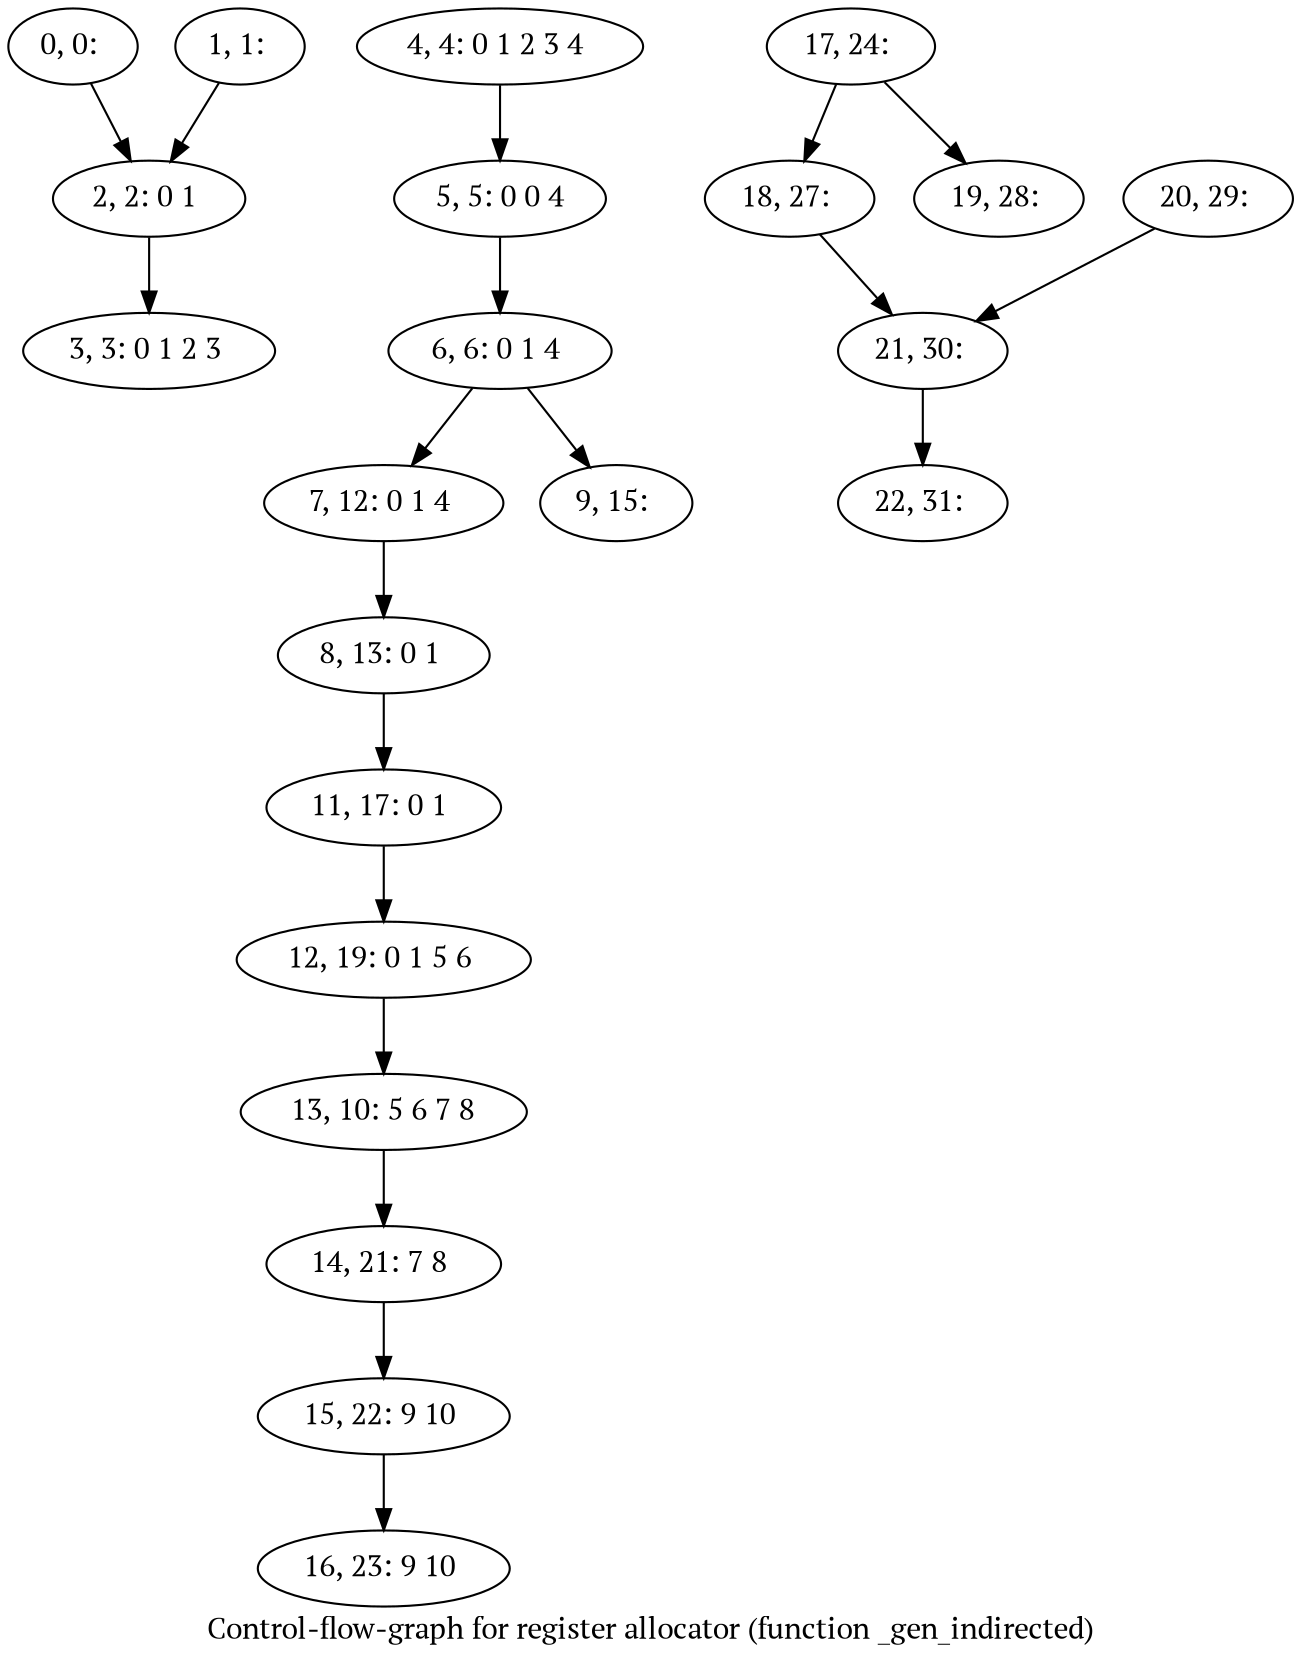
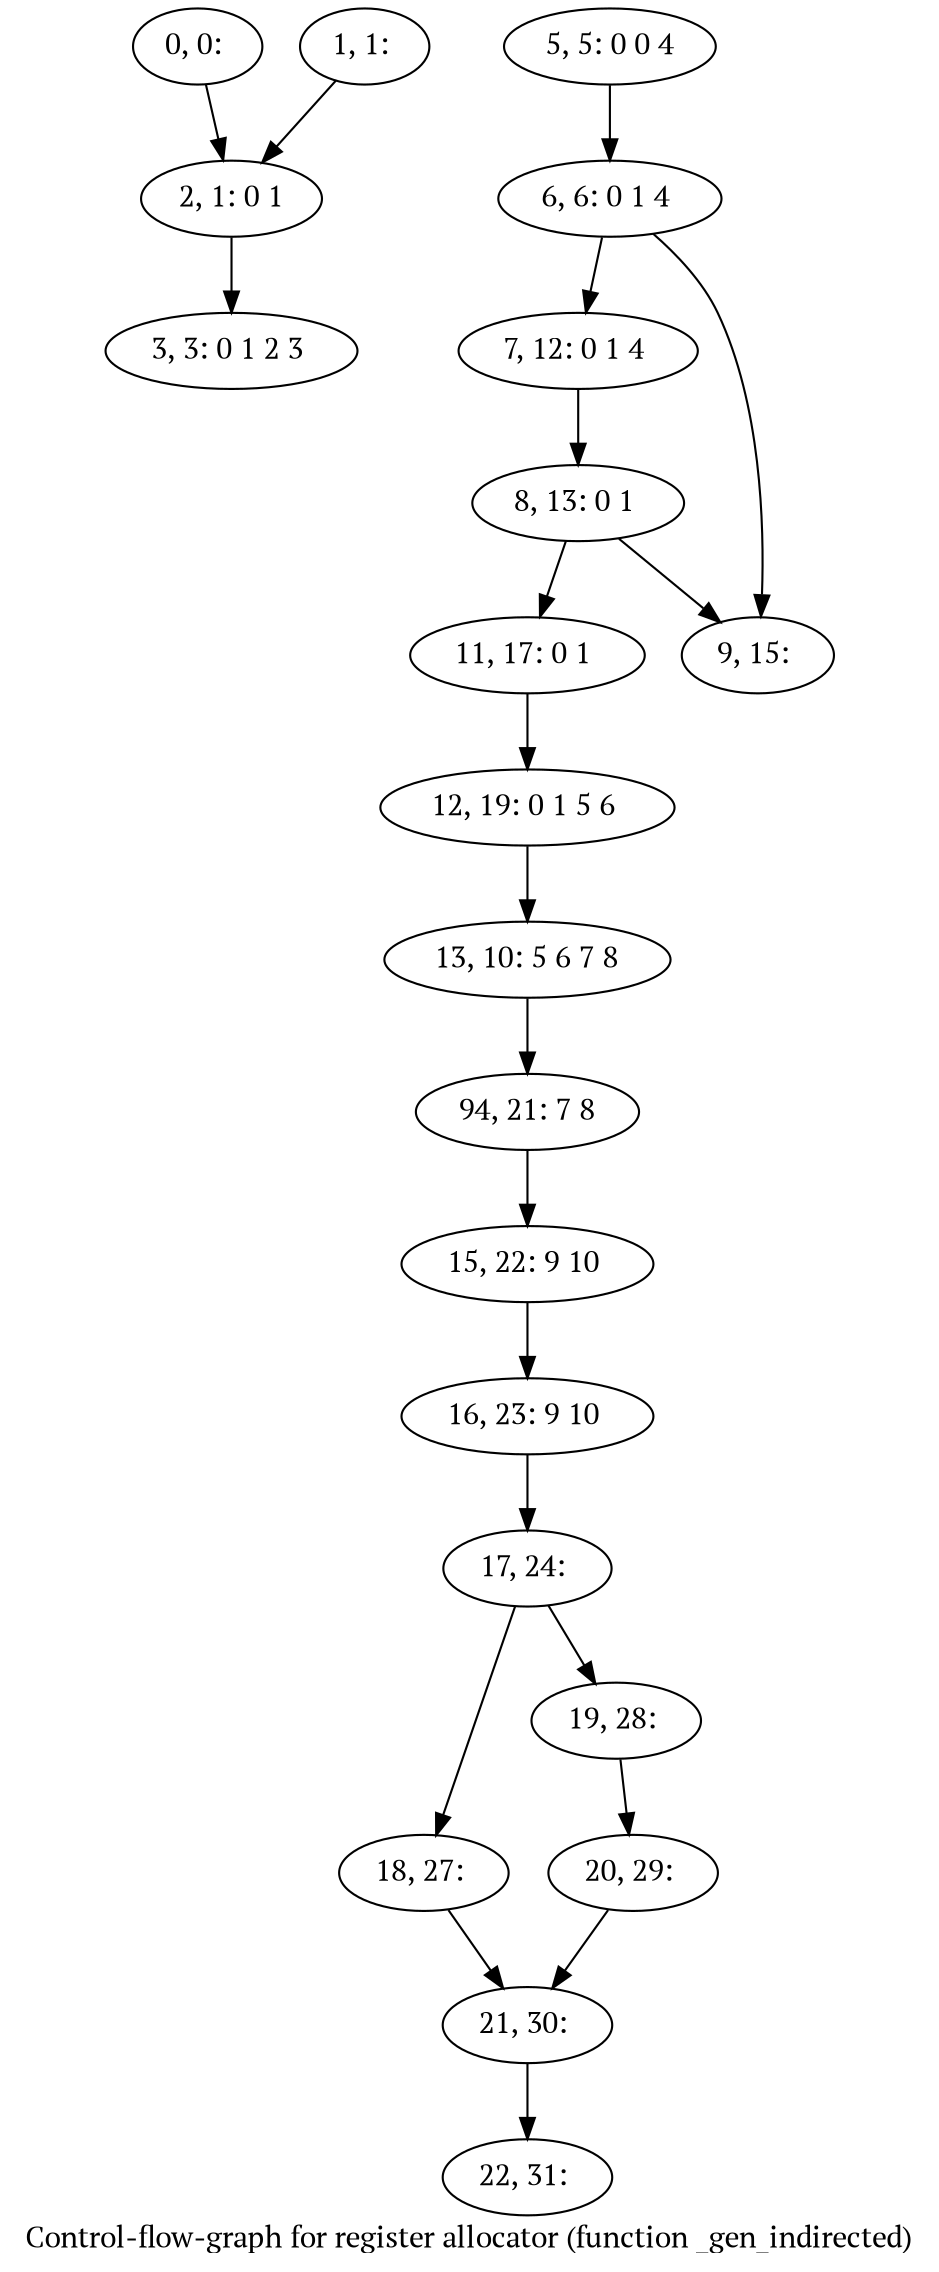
(500, 47) -> none
(149, 199) -> (232, 199)
none -> (661, 574)
(384, 1264) -> (527, 1112)
none -> (527, 1482)
none -> (624, 1786)
